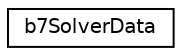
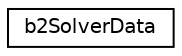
(91, 28) -> (91, 28)
